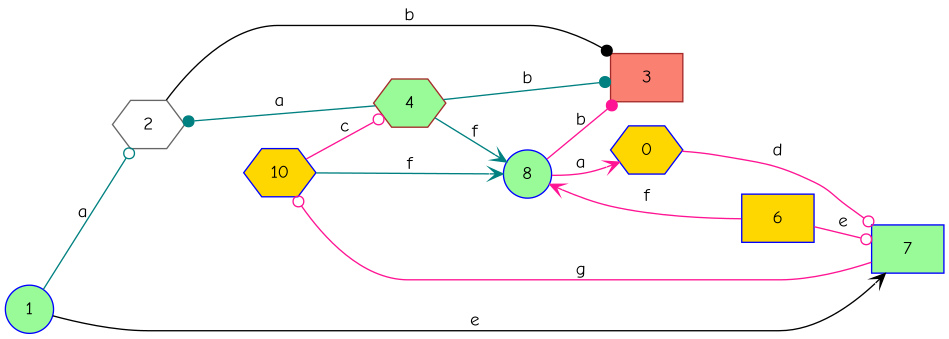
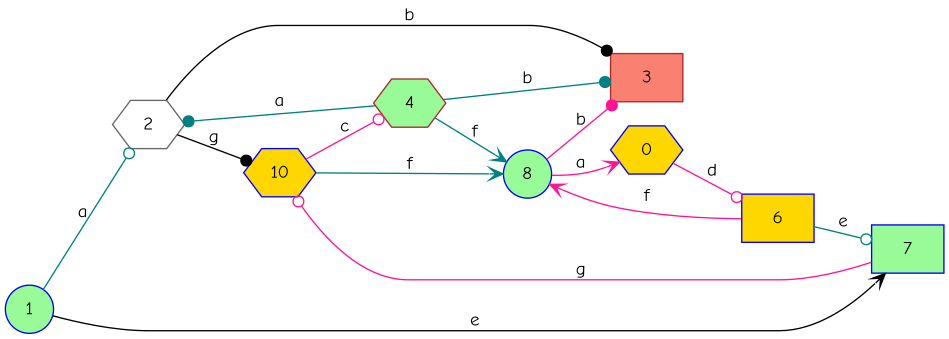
none -> (209, 147)
(780, 168) -> (702, 179)
(837, 232) -> (837, 232)
